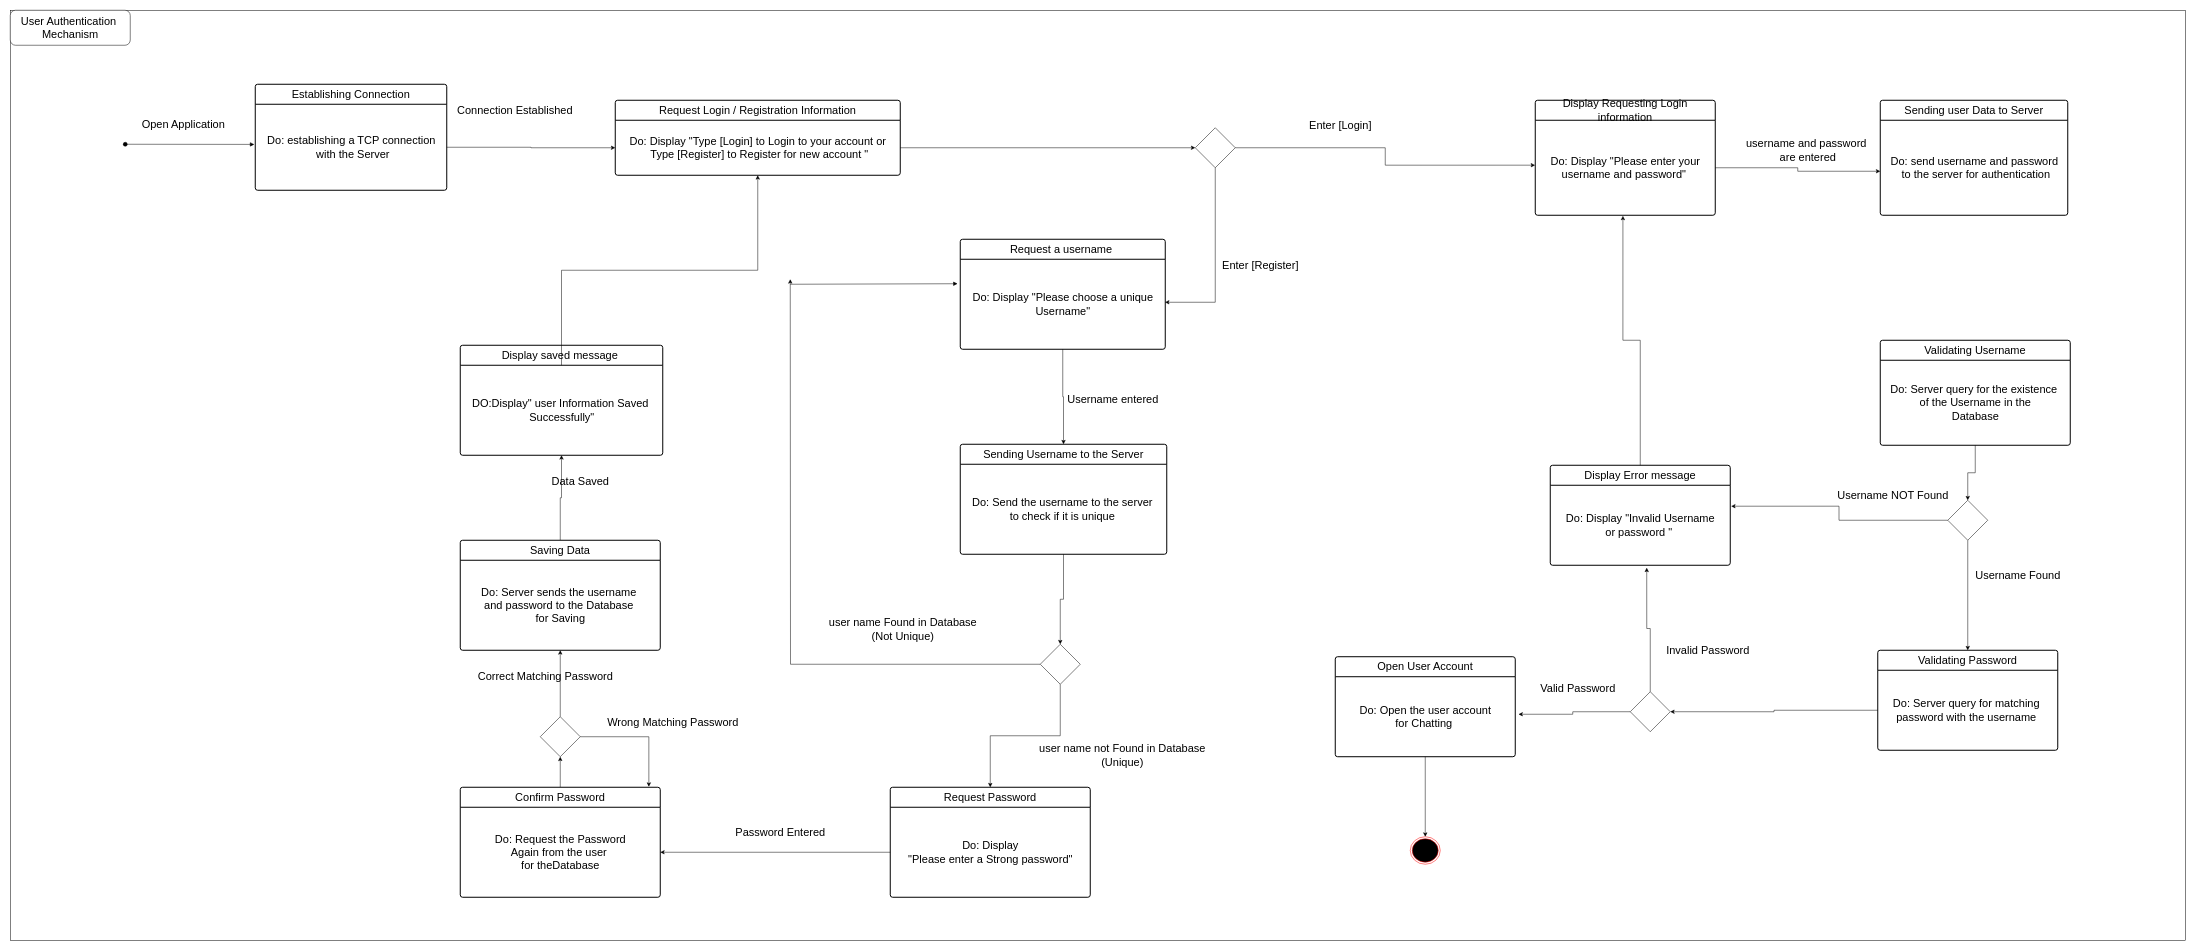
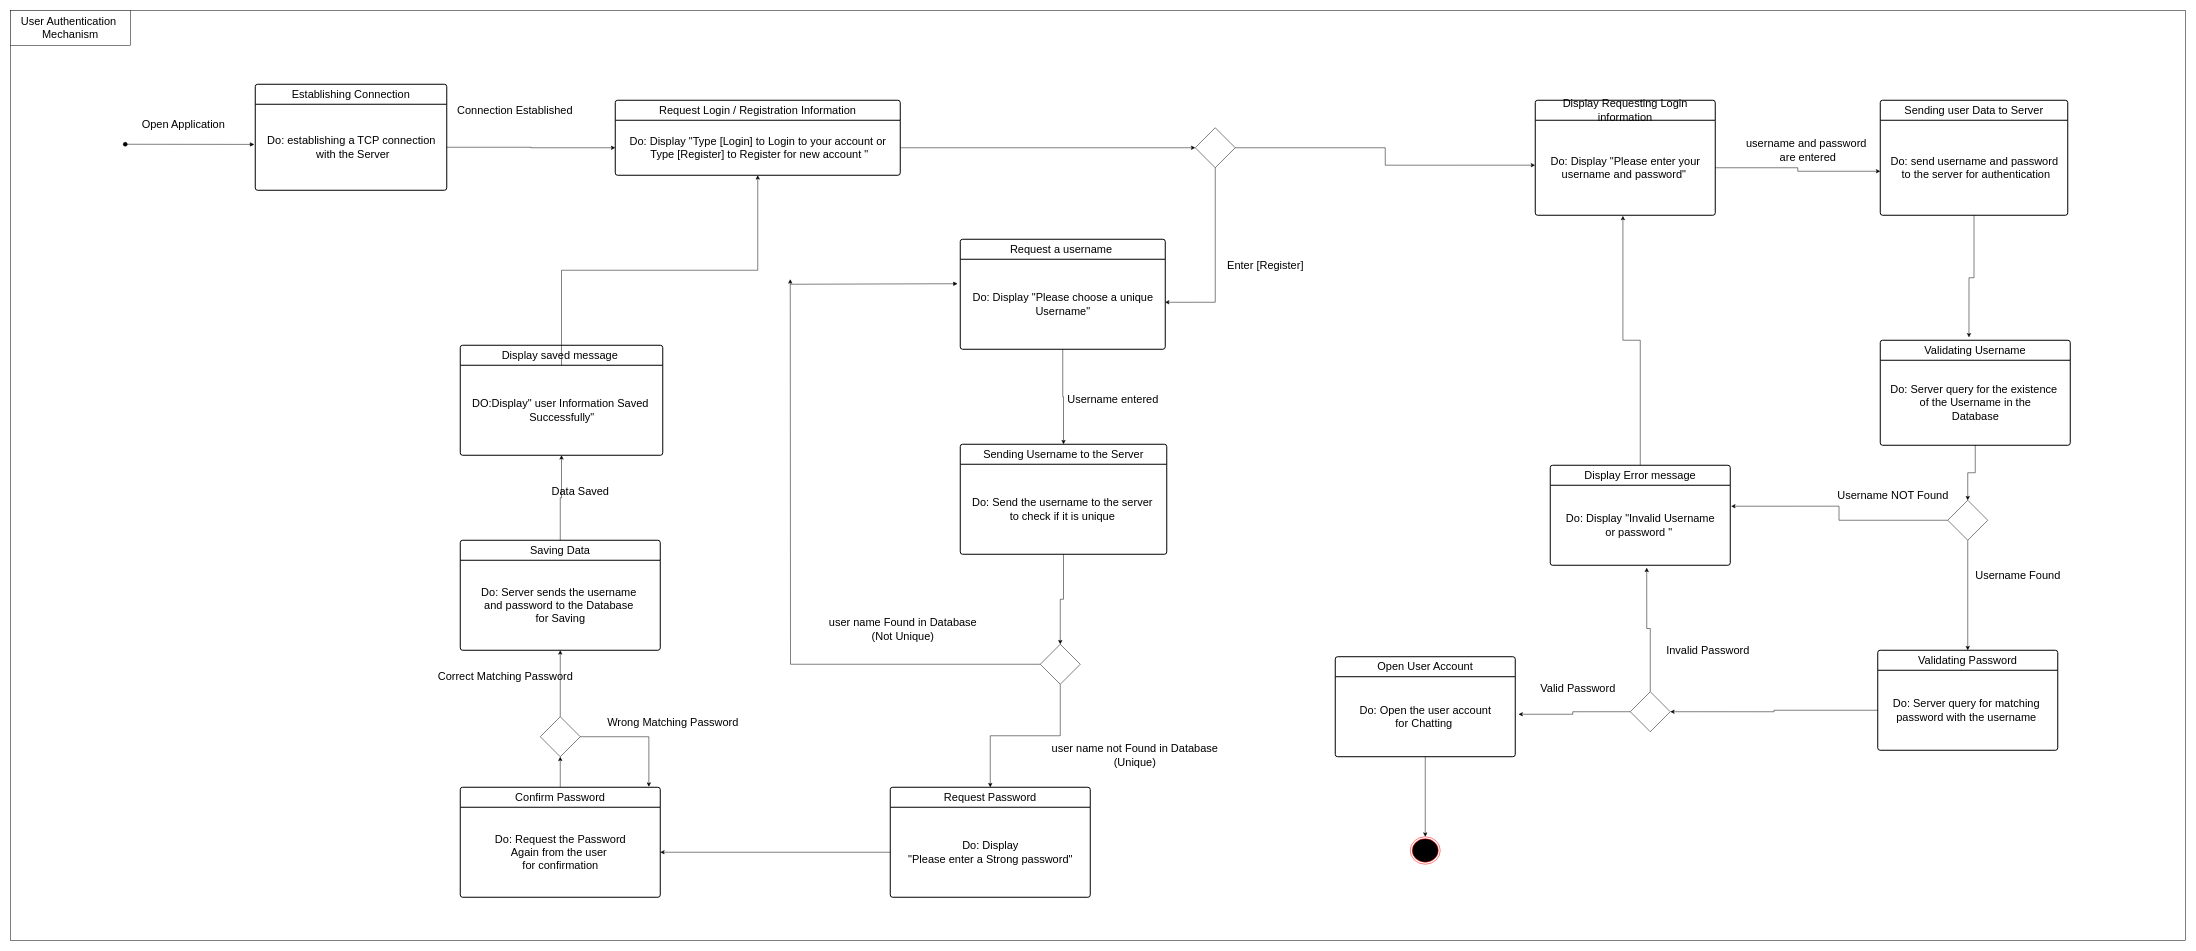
(70, 28) -> (70, 28)
(1340, 125) -> none
(1260, 265) -> (1265, 265)
none -> (1974, 278)
(580, 482) -> (580, 492)
(545, 677) -> (505, 677)
(1122, 755) -> (1135, 755)
(780, 833) -> none
(561, 852) -> (561, 852)
